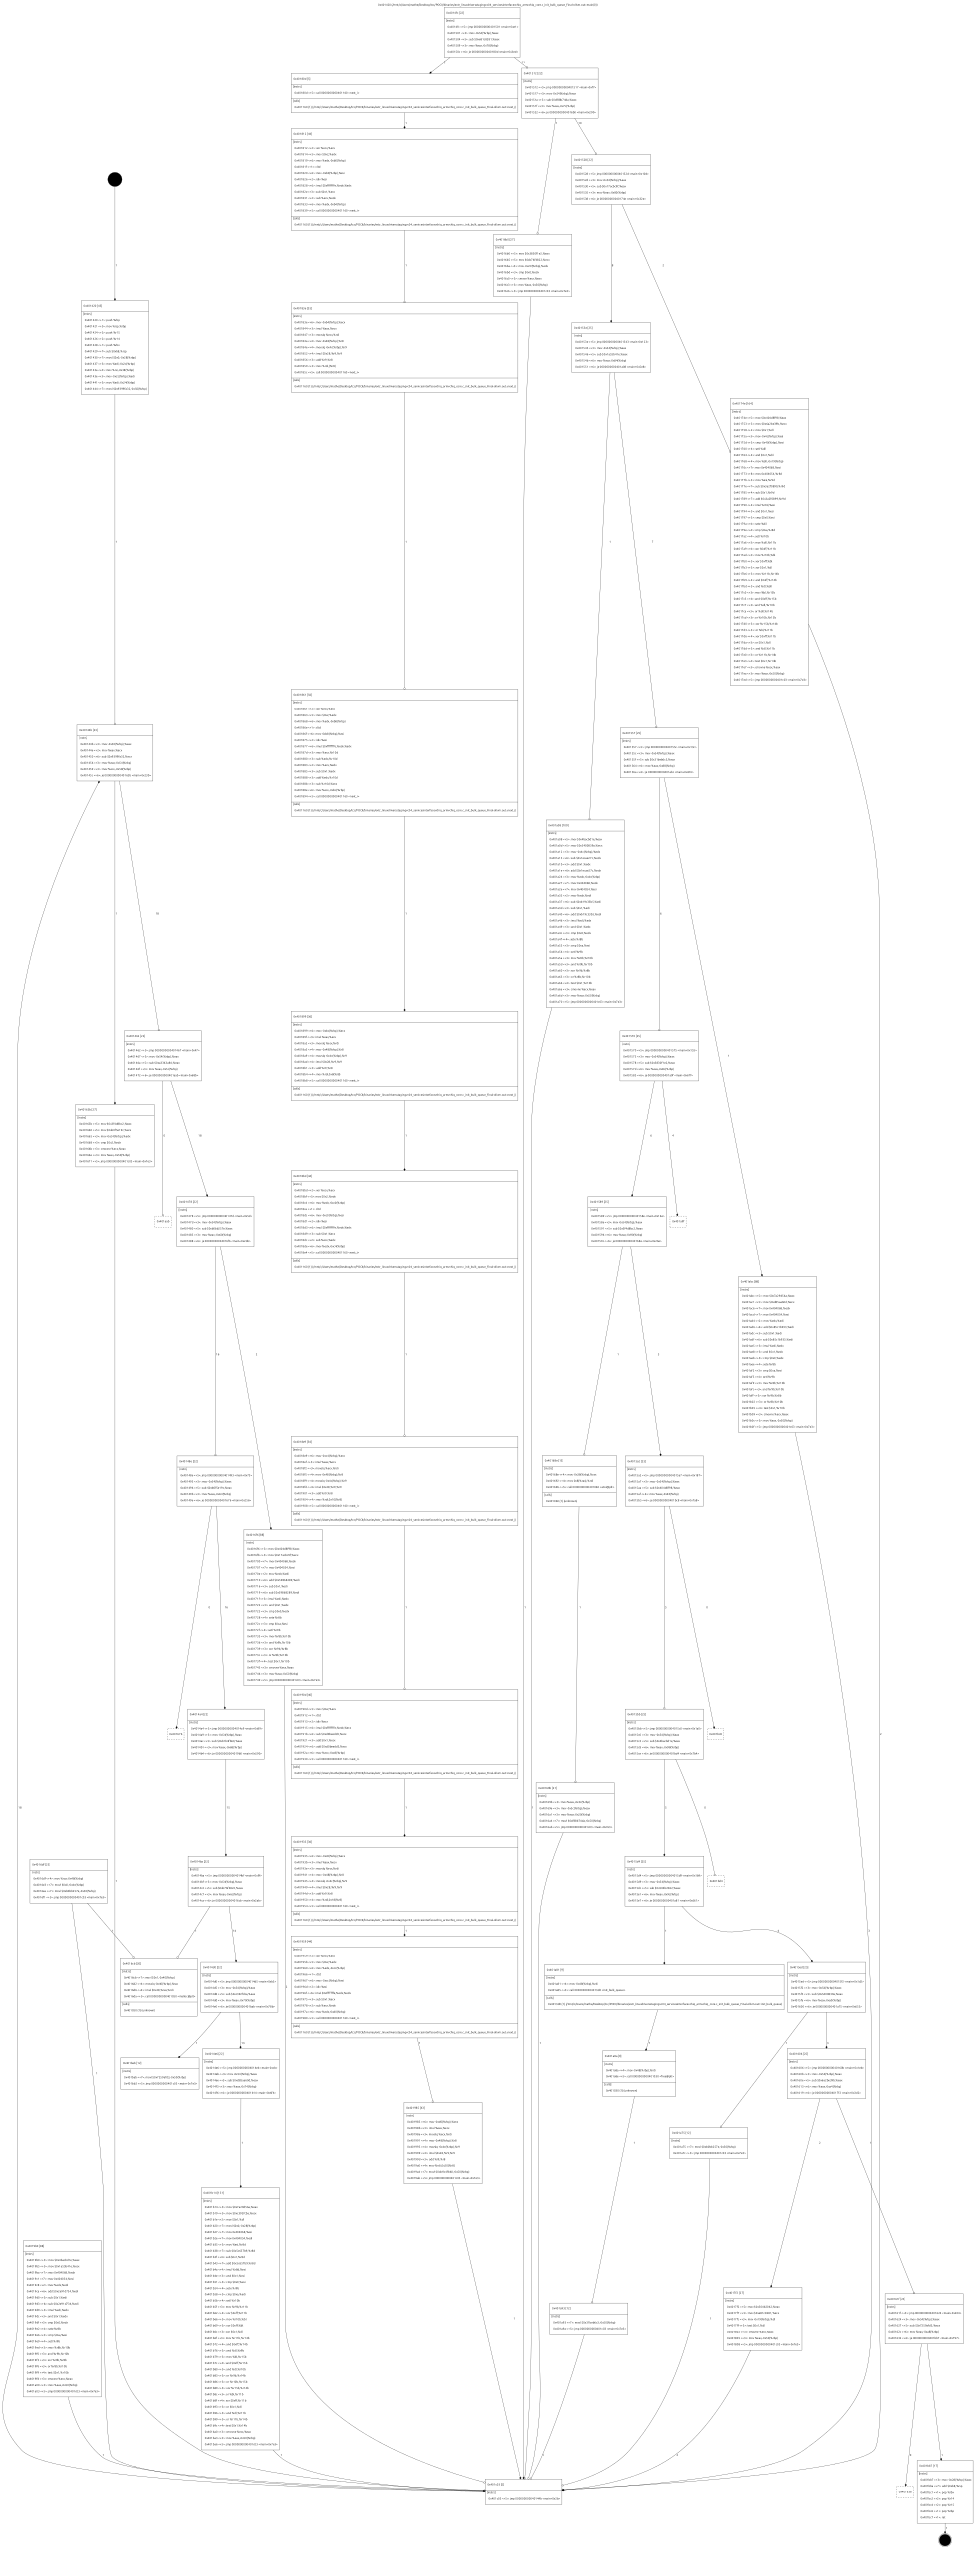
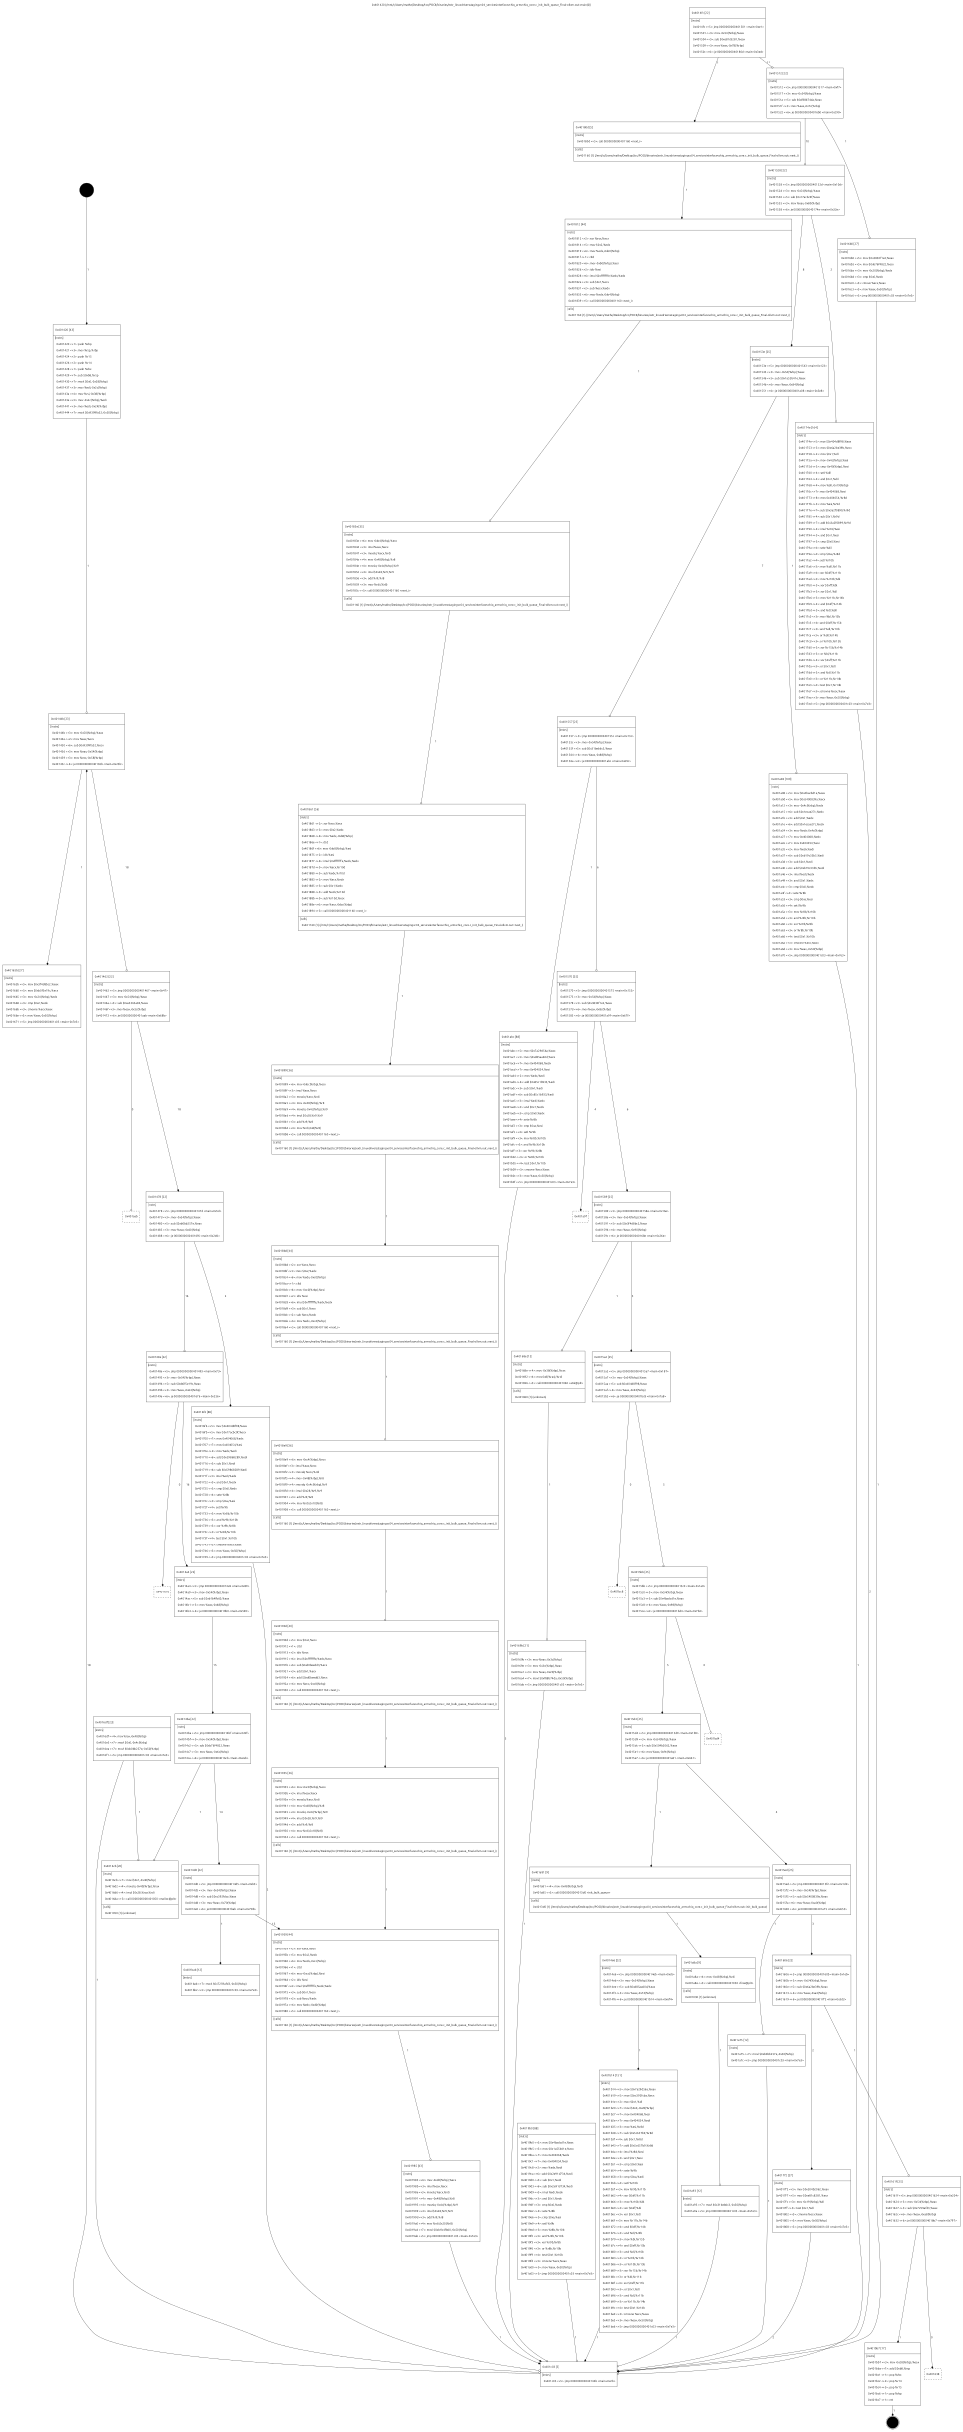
(115, 1970) -> none
(240, 2029) -> (267, 1922)
